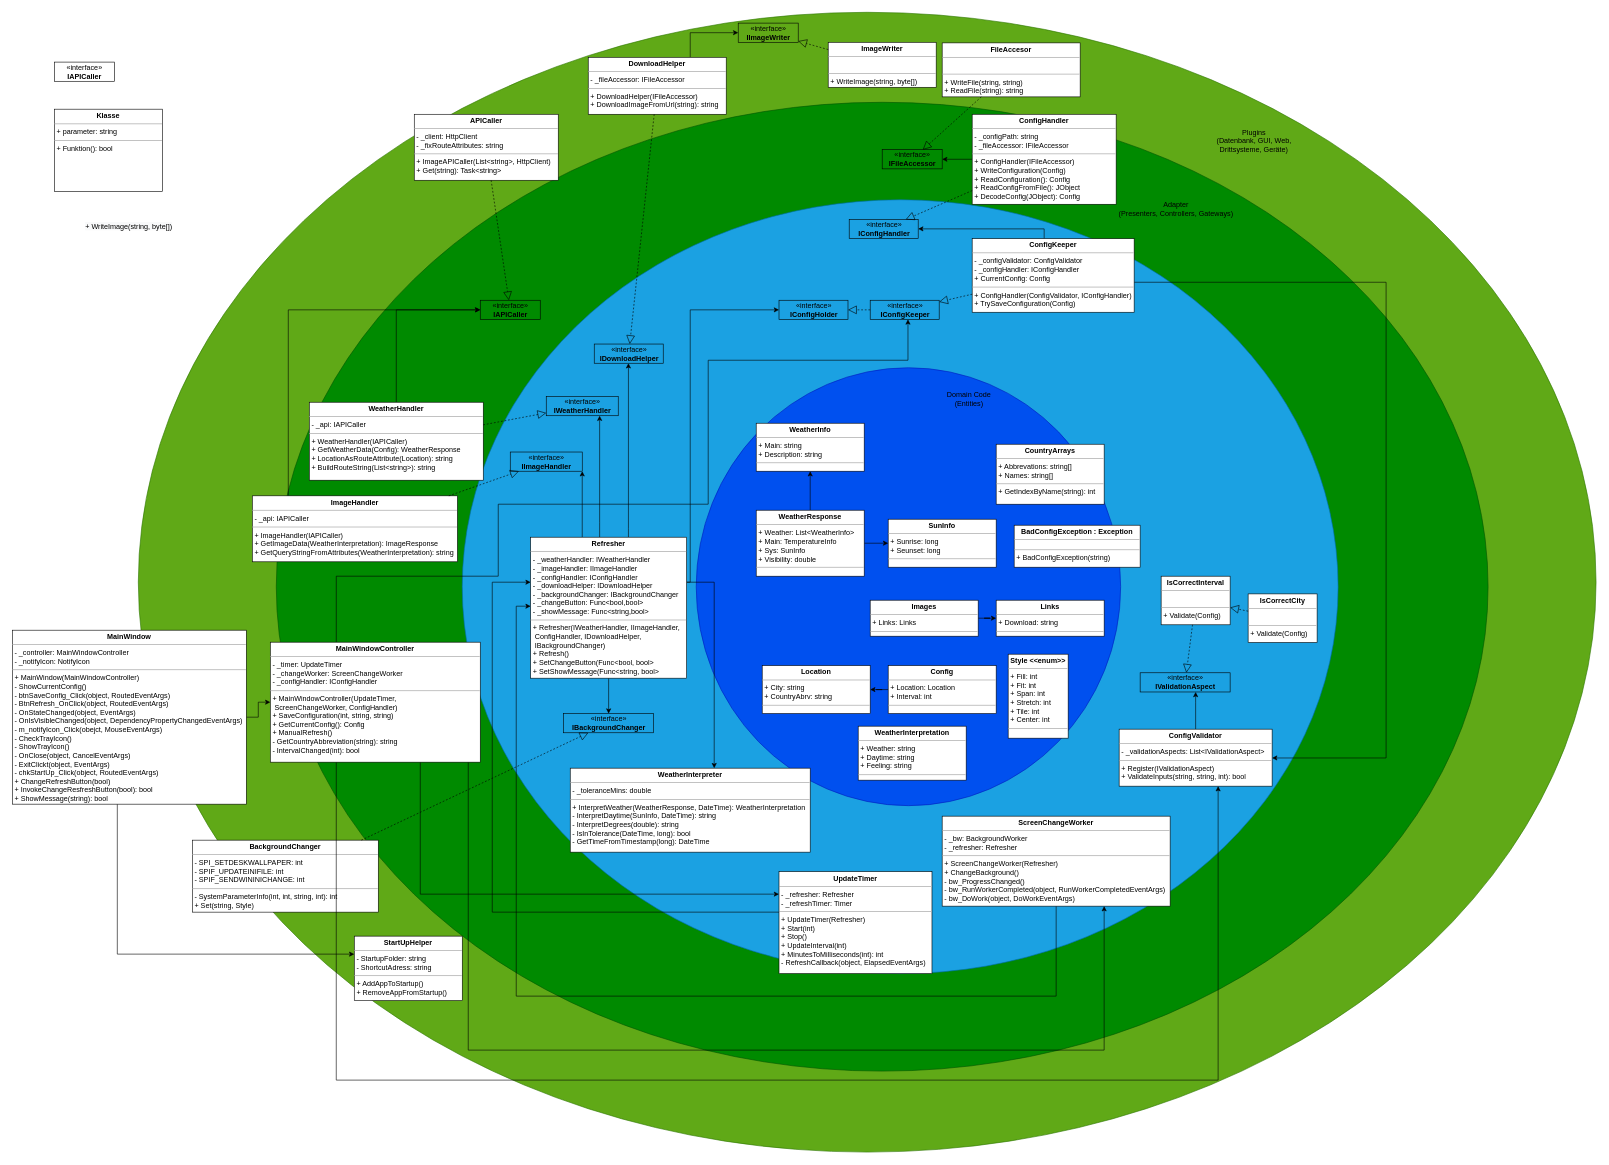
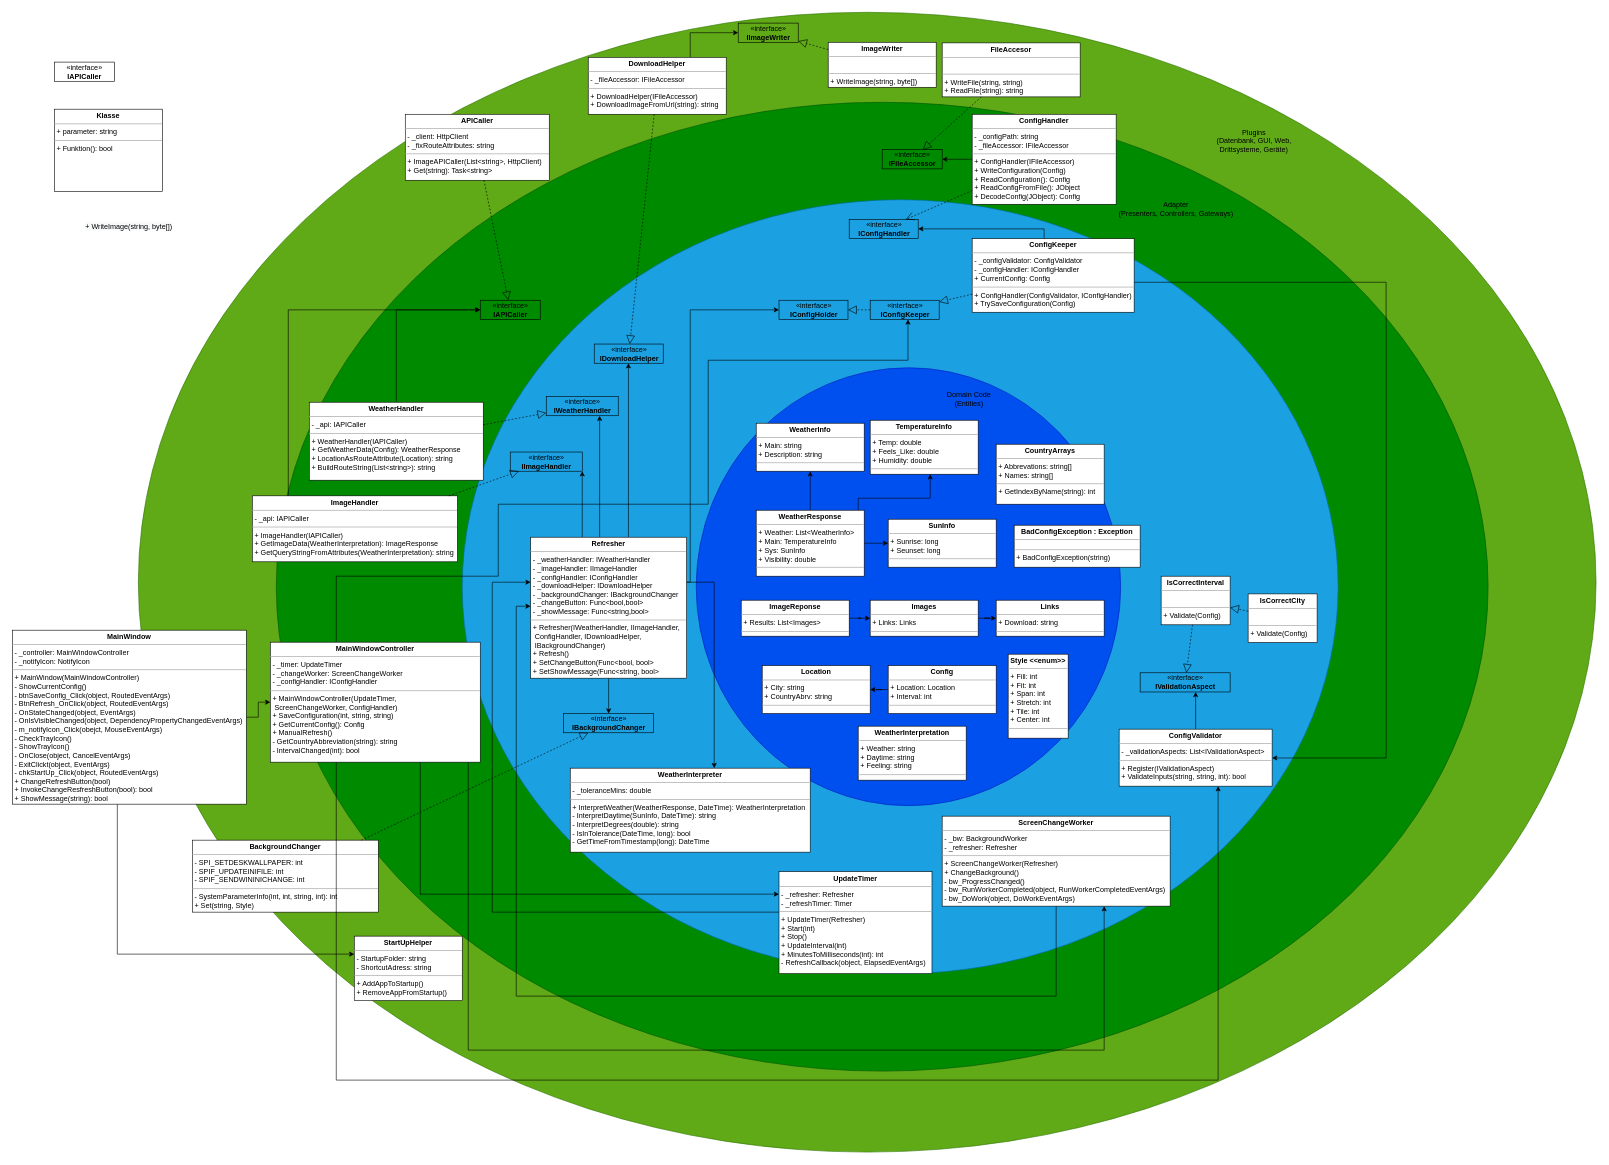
(486, 147) -> (477, 147)
(915, 215) -> (912, 217)
none -> (924, 447)
none -> (858, 498)
none -> (795, 618)
none -> (860, 618)
